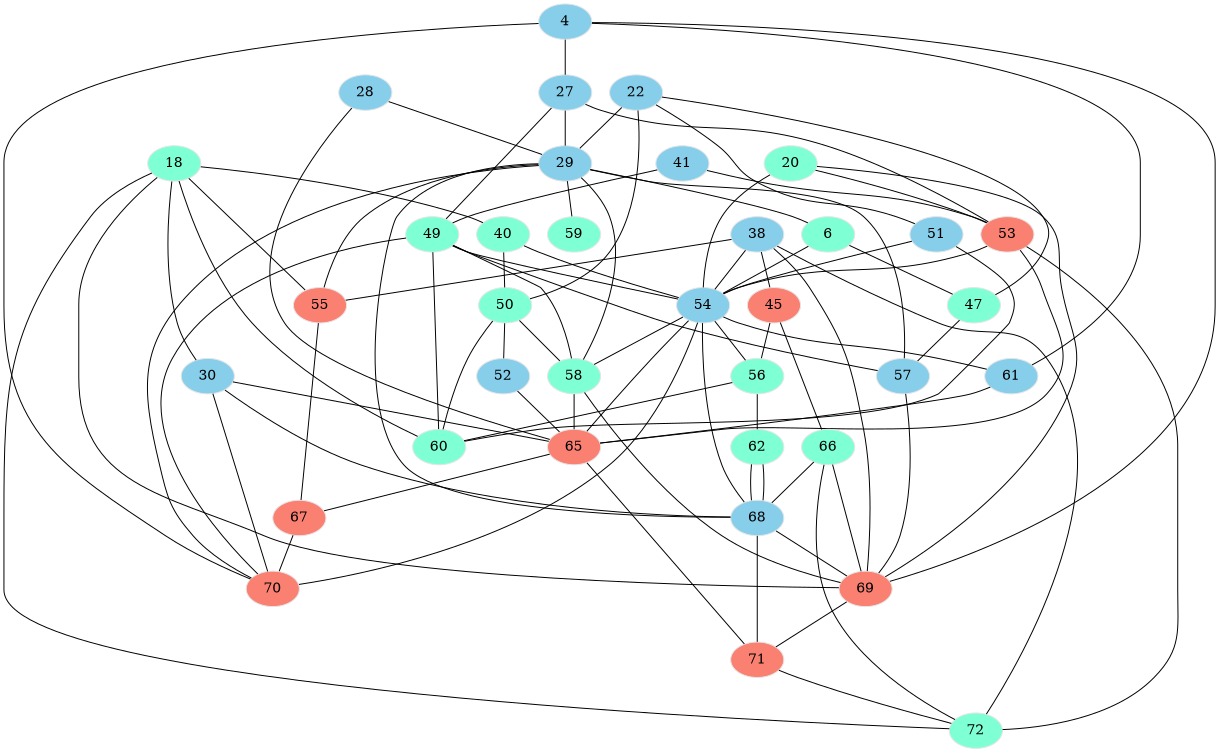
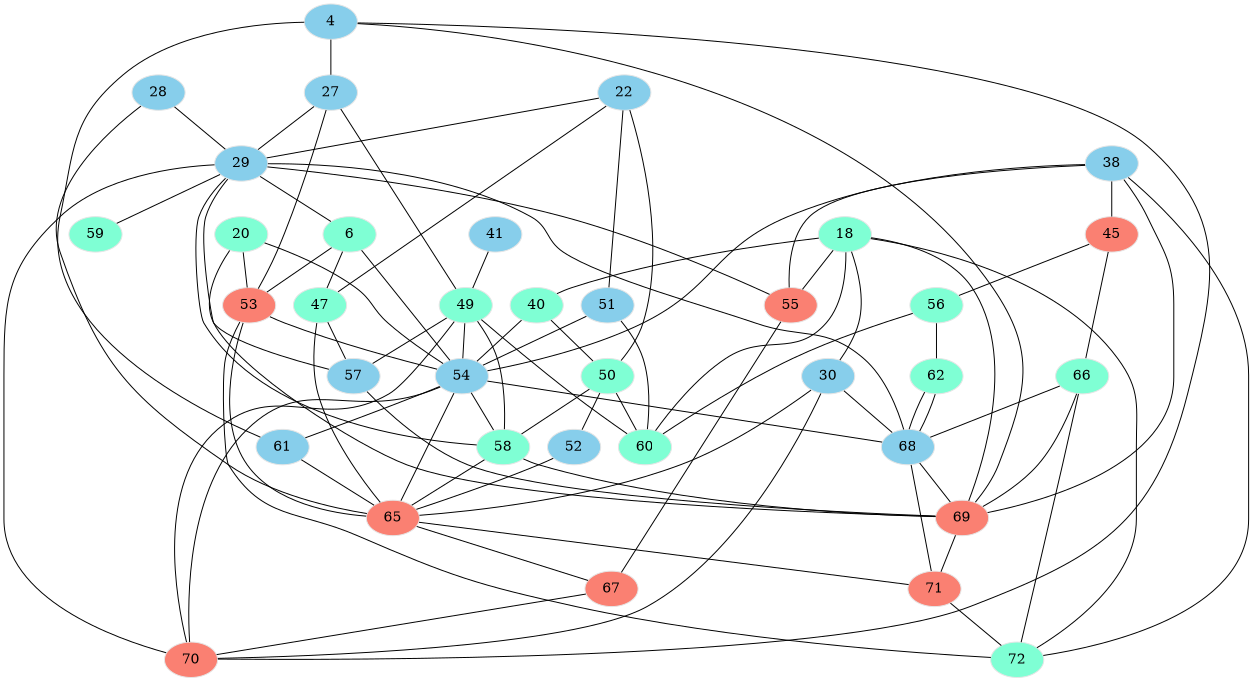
(848, 194) -> (299, 270)
(735, 347) -> none
none -> (336, 437)
